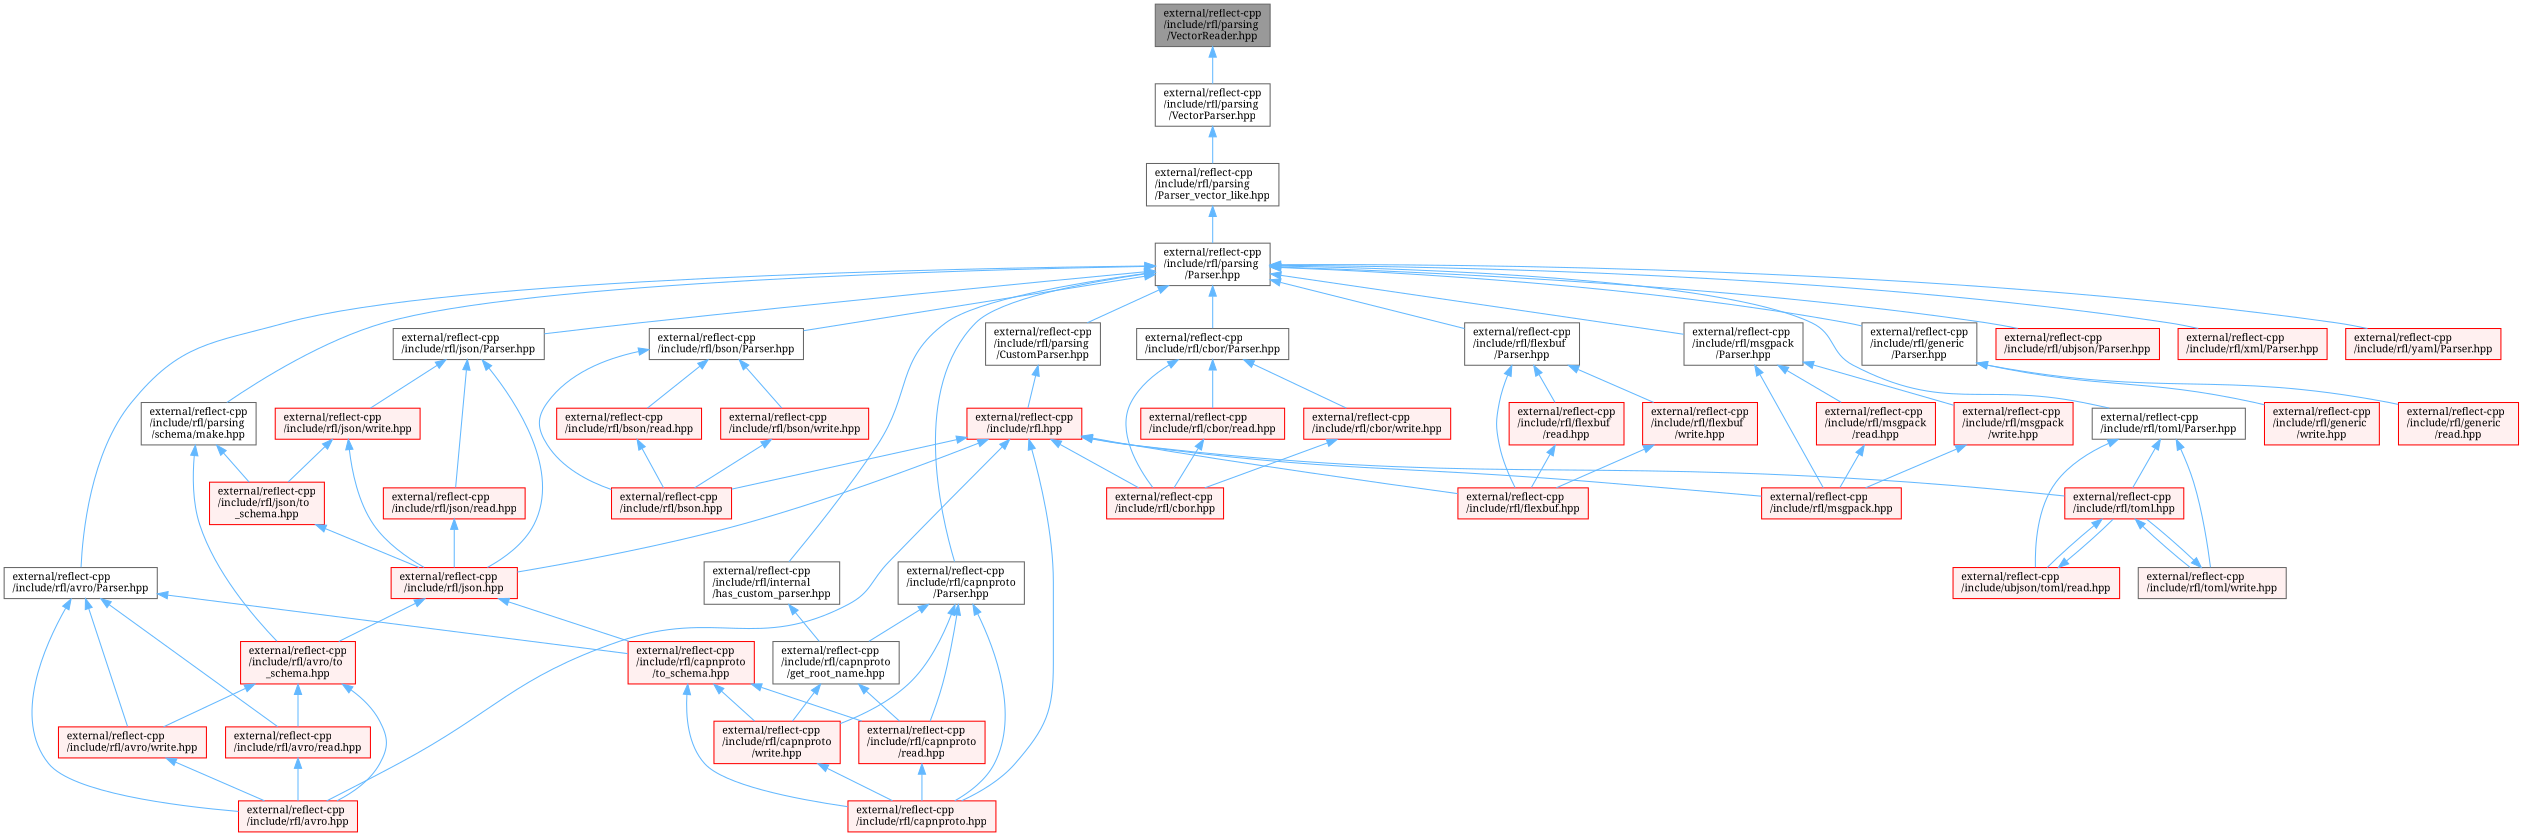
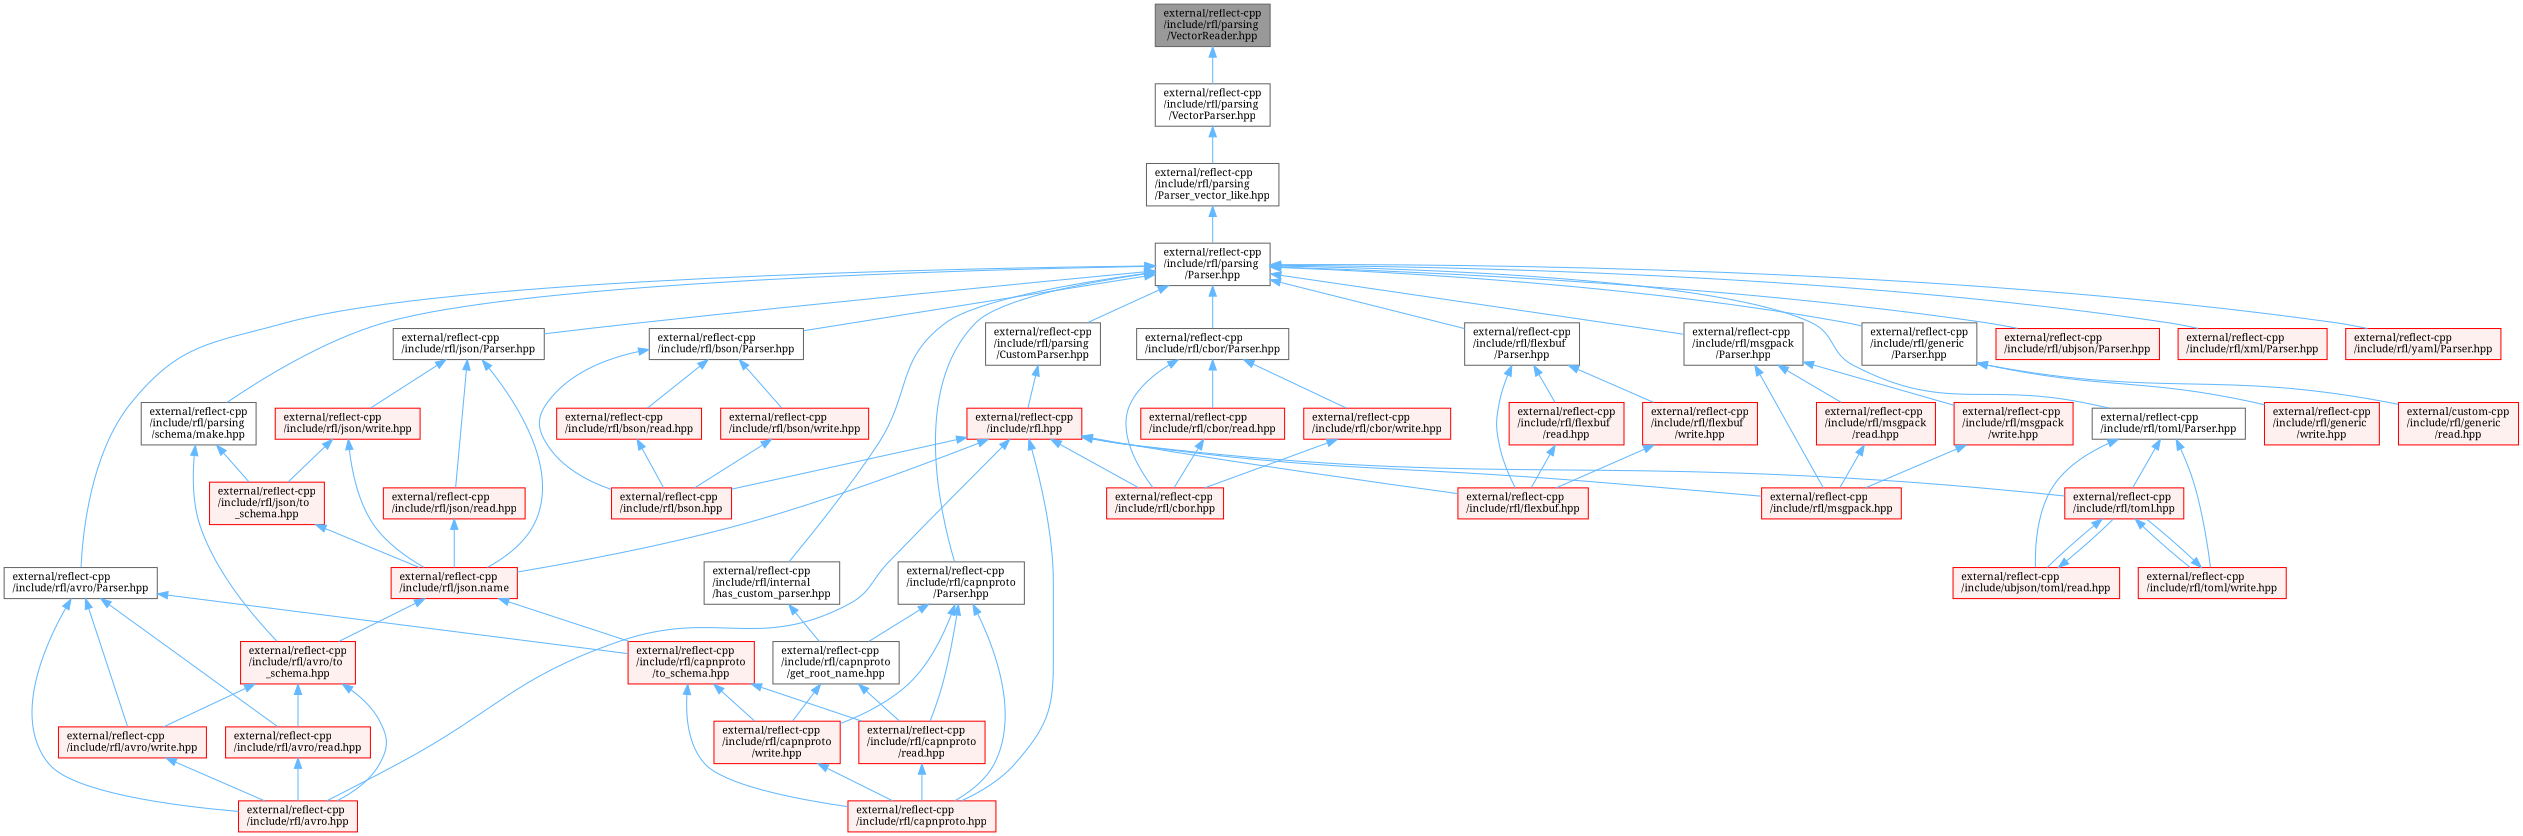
(2459, 424) -> (2459, 424)
(454, 583) -> (454, 583)
(2212, 583) -> (2212, 583)
